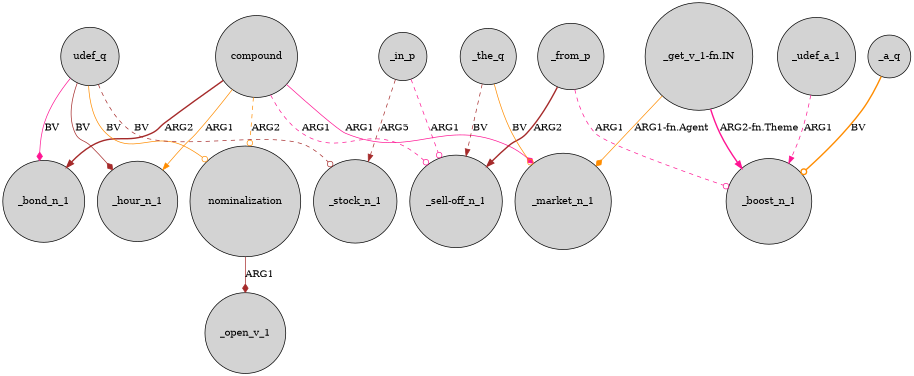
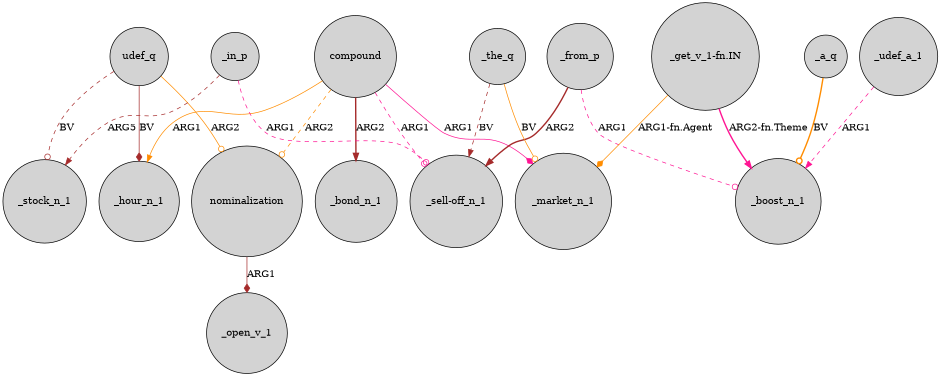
(48, 113) -> none
(113, 128) -> (226, 128)
